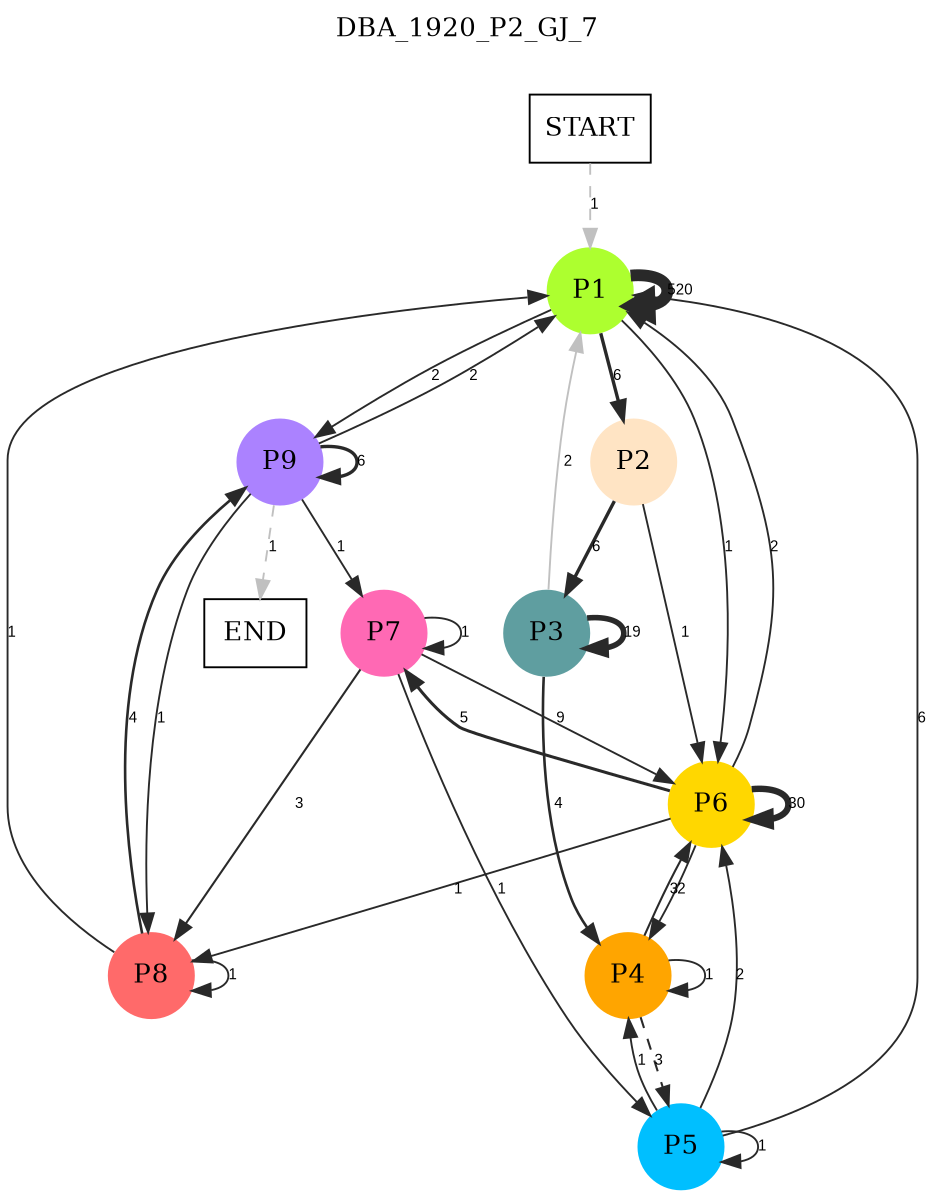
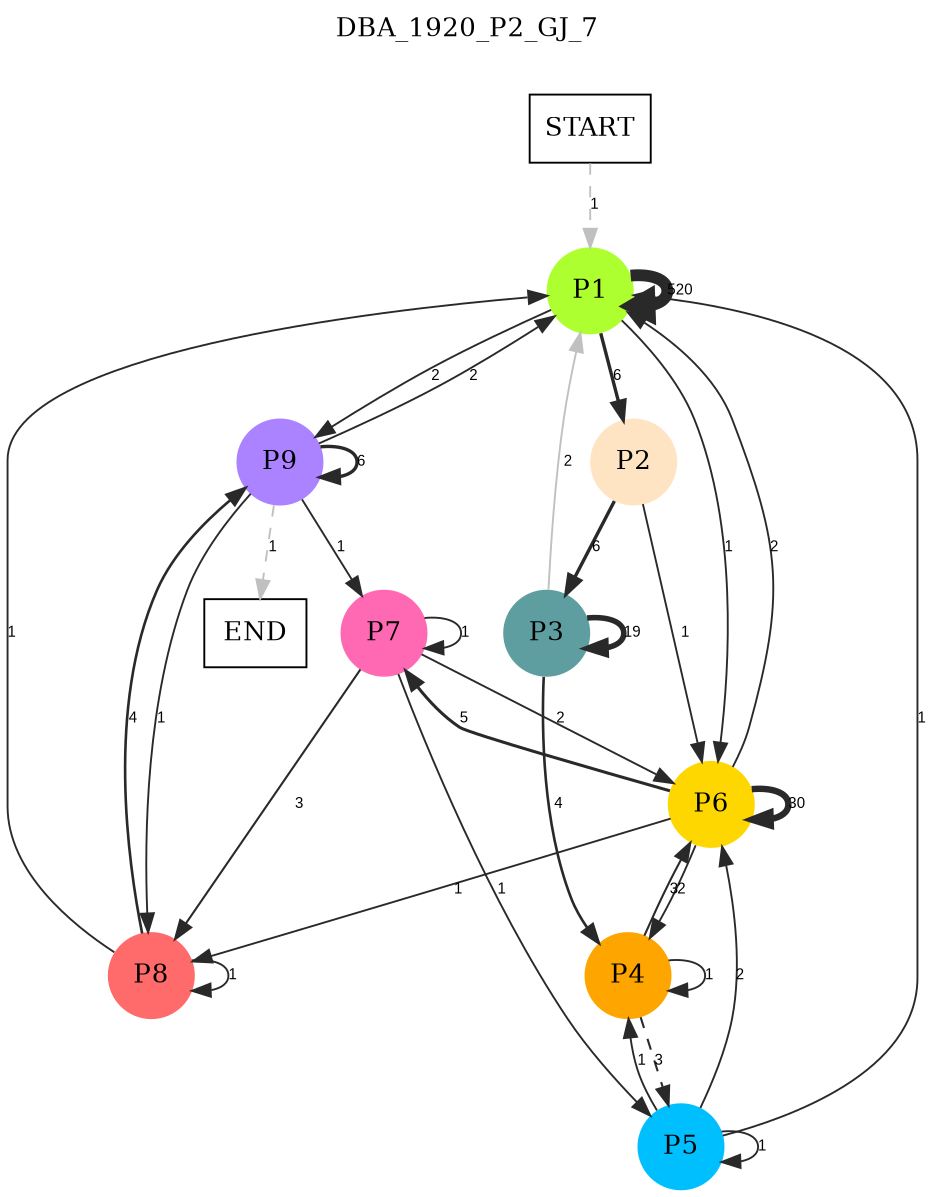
(561, 719) -> (561, 719)
(922, 719) -> (922, 719)
